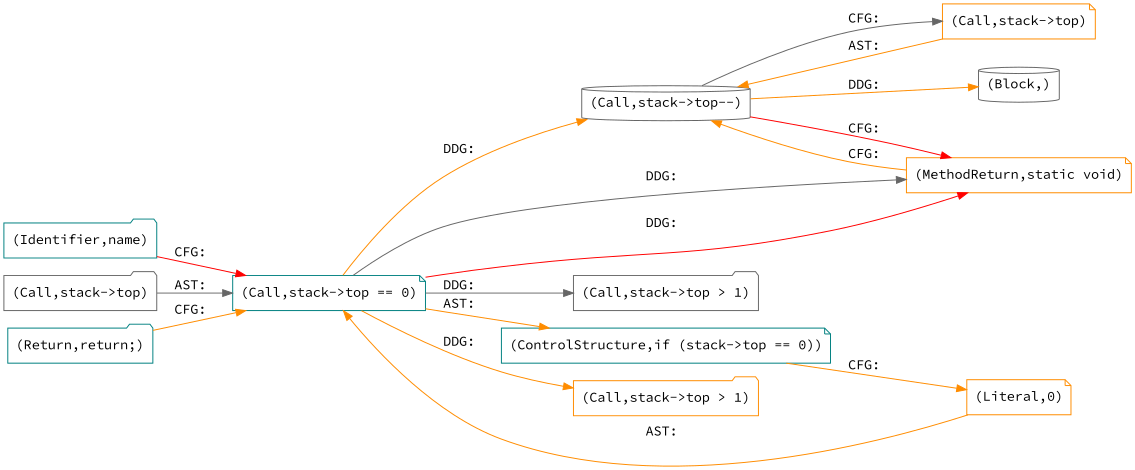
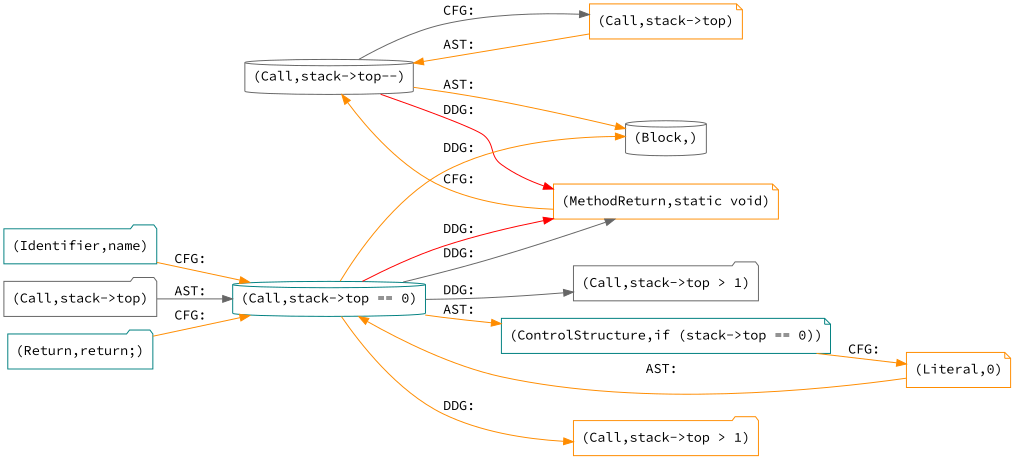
(868, 85) -> (463, 85)
(868, 129) -> (463, 111)
(445, 176) -> (455, 167)
(196, 265) -> (198, 271)
(329, 293) -> (329, 299)
